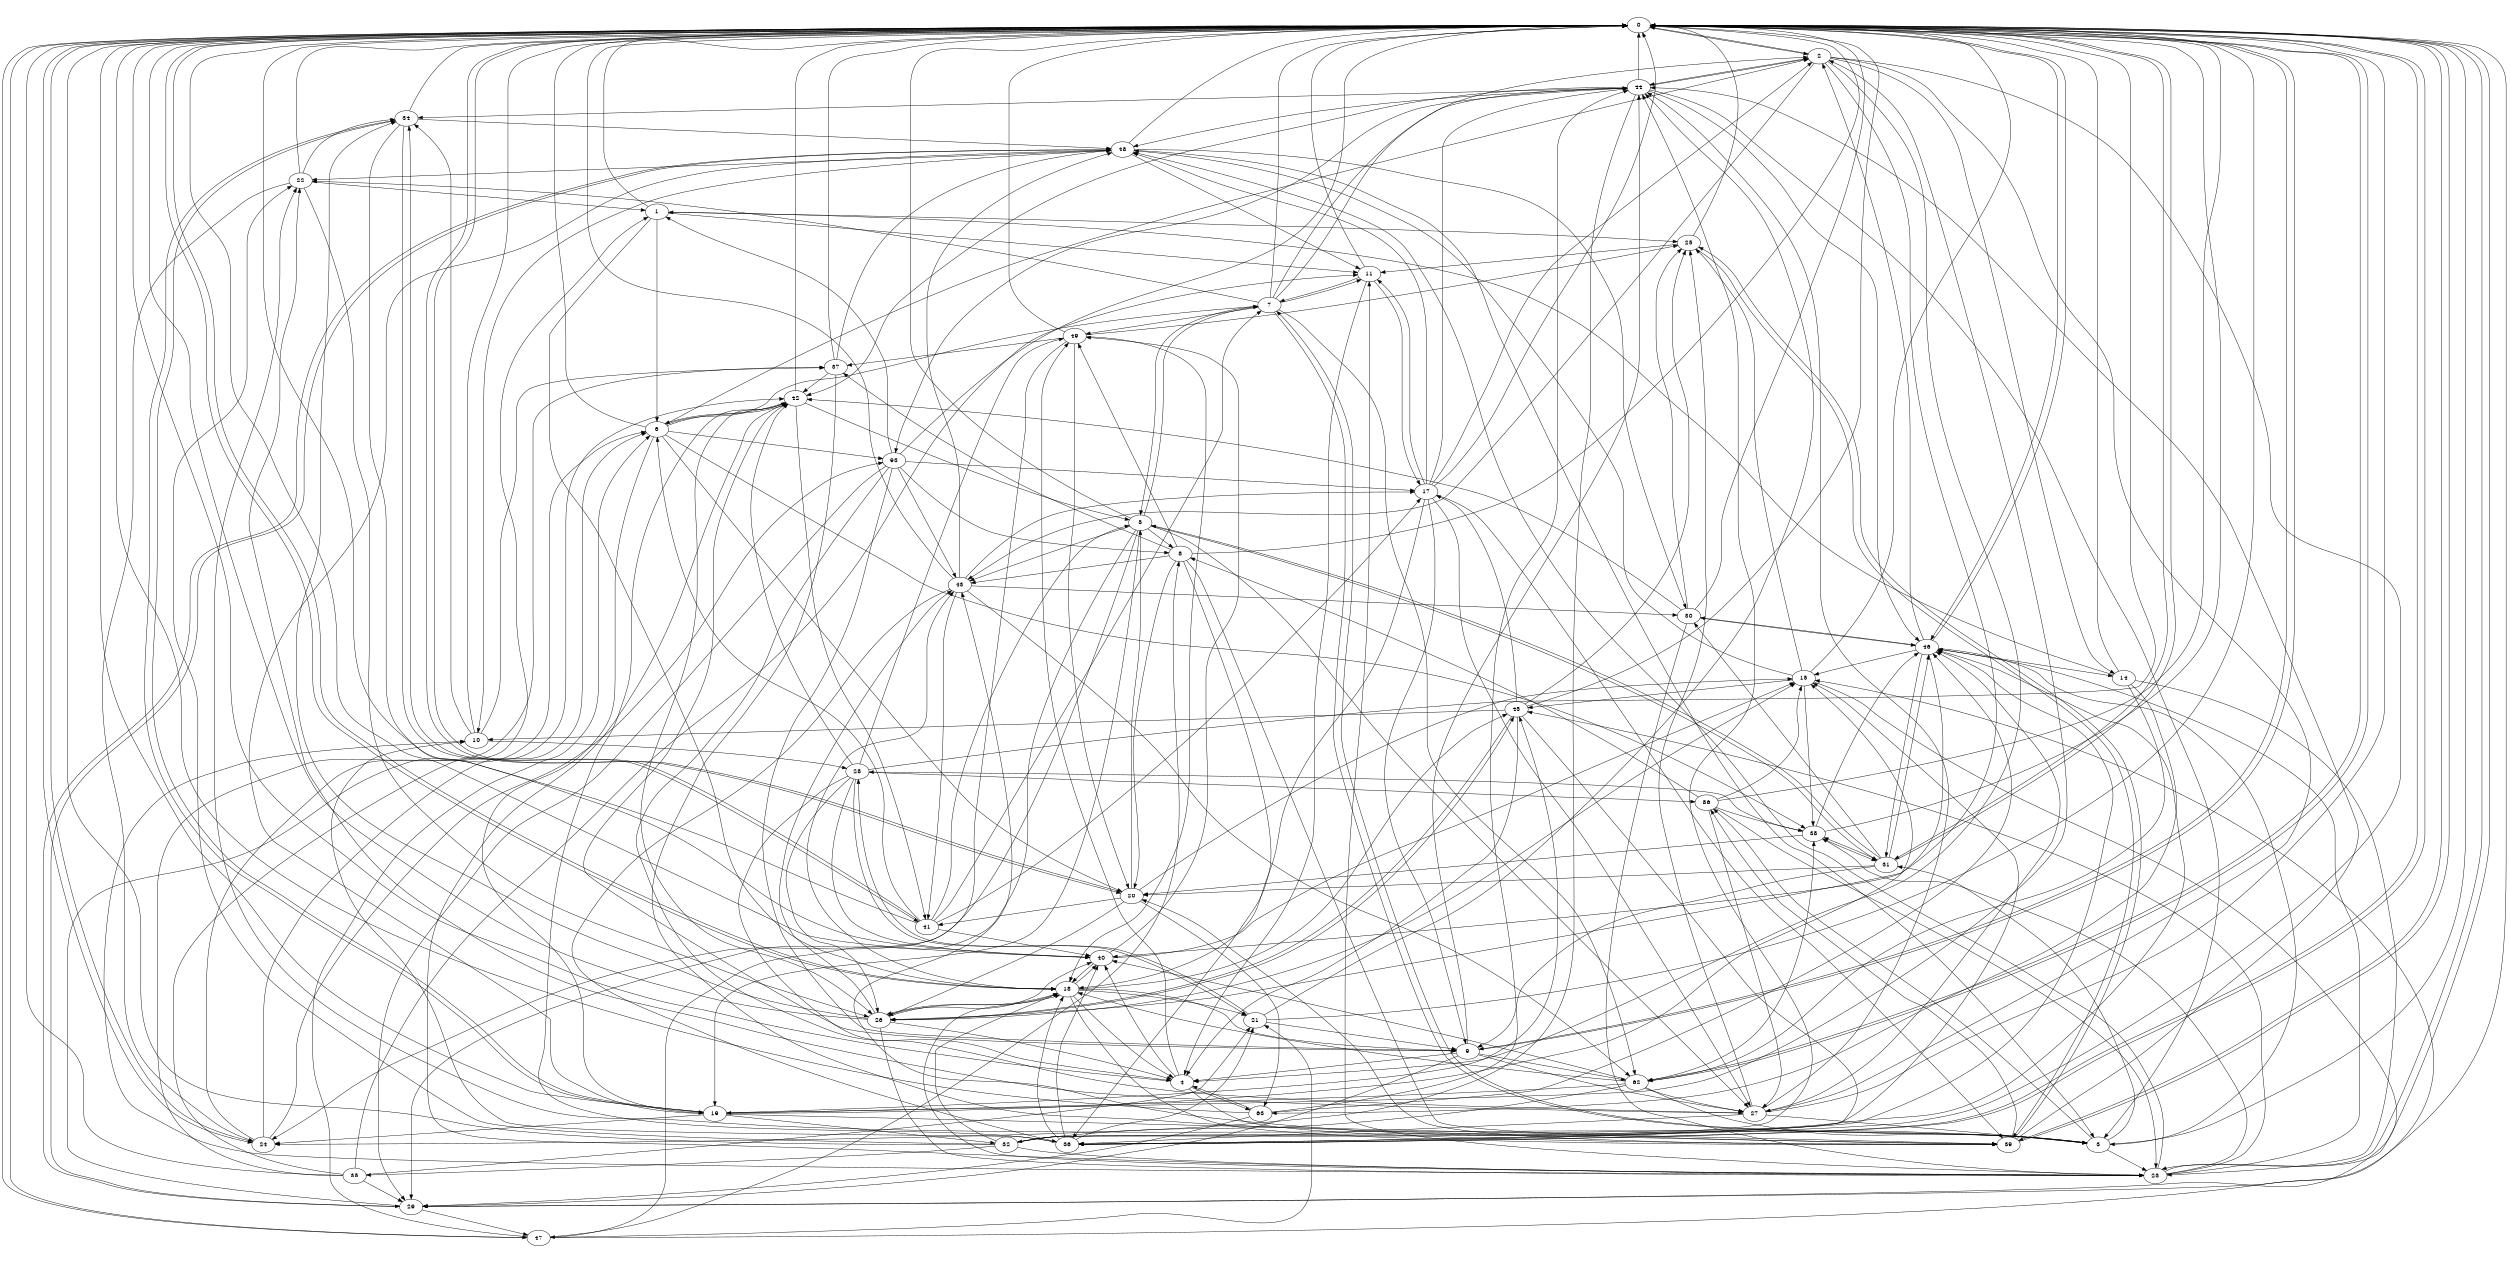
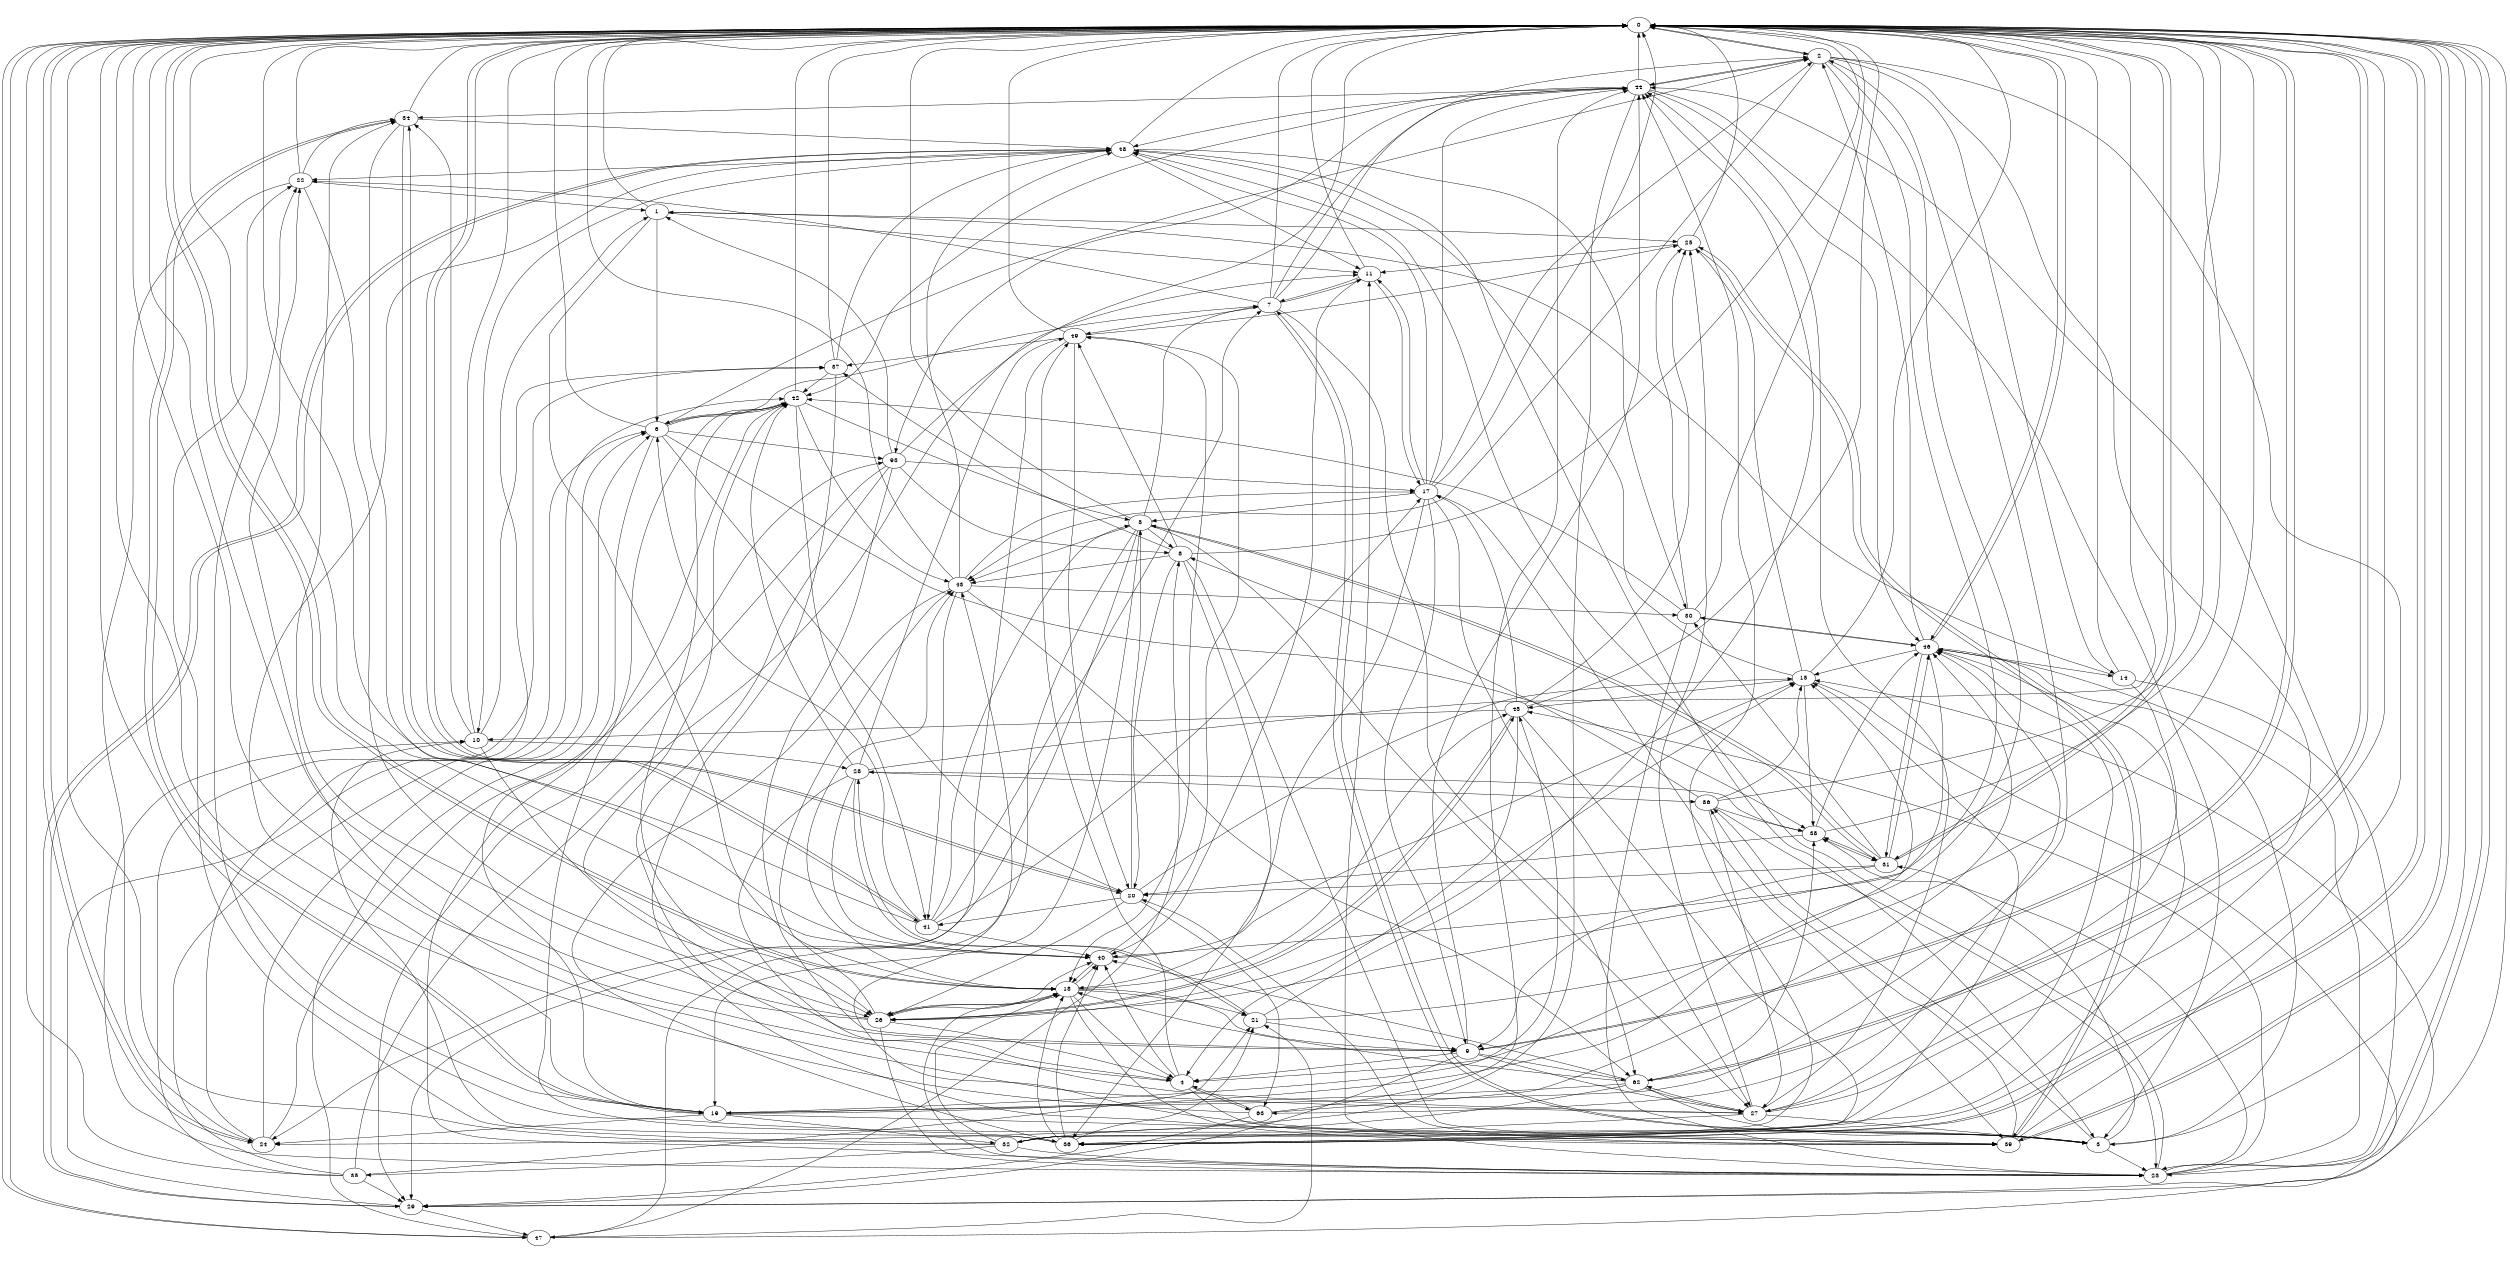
(1155, 375) -> (1285, 507)
(926, 521) -> (851, 504)
(1316, 691) -> (1301, 616)
(790, 902) -> (645, 922)
(1967, 916) -> (1697, 1101)
